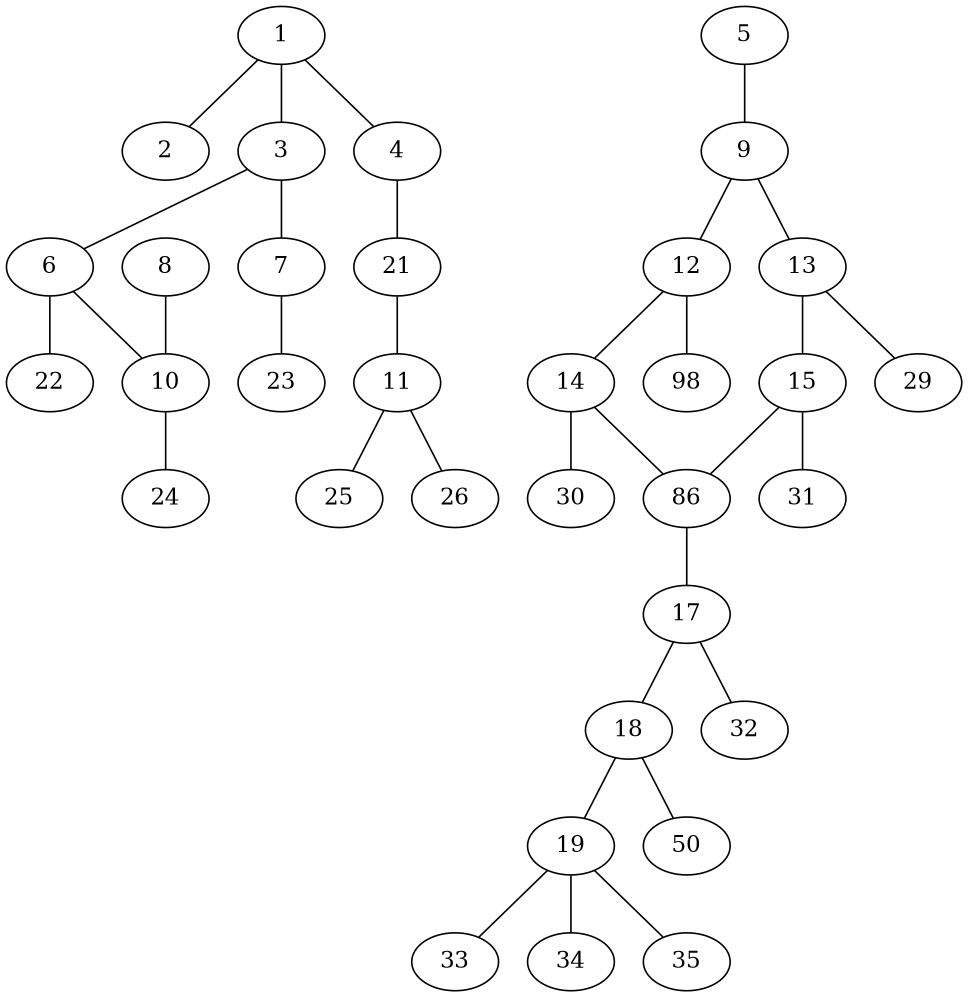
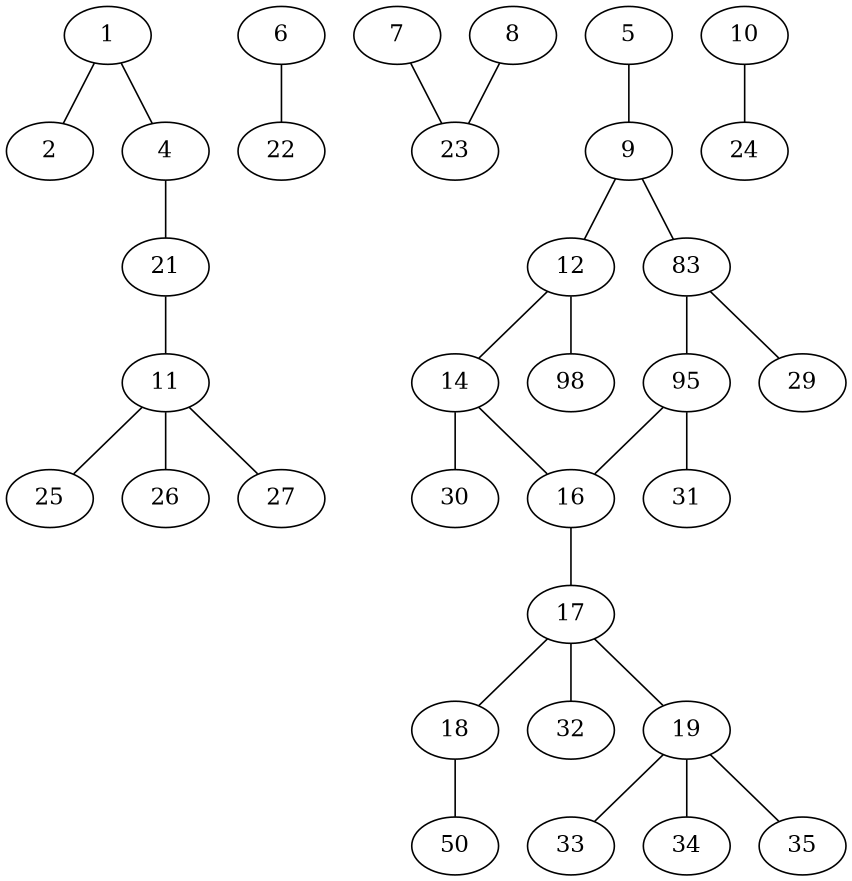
(281, 151) -> none
(803, 267) -> (687, 267)
(108, 325) -> none
(166, 325) -> (484, 93)
(803, 383) -> (687, 383)
none -> (281, 499)
(687, 499) -> (571, 499)
(600, 788) -> (629, 672)
